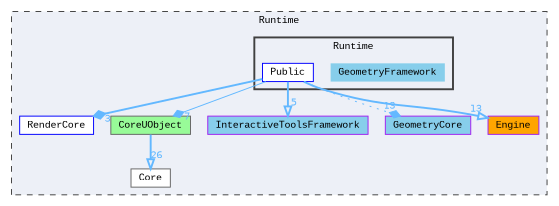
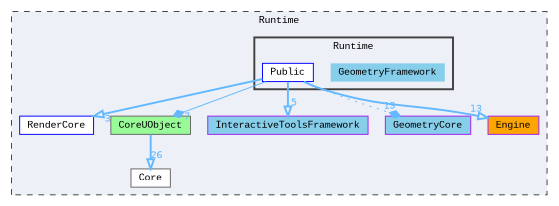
(184, 96) -> (183, 97)
